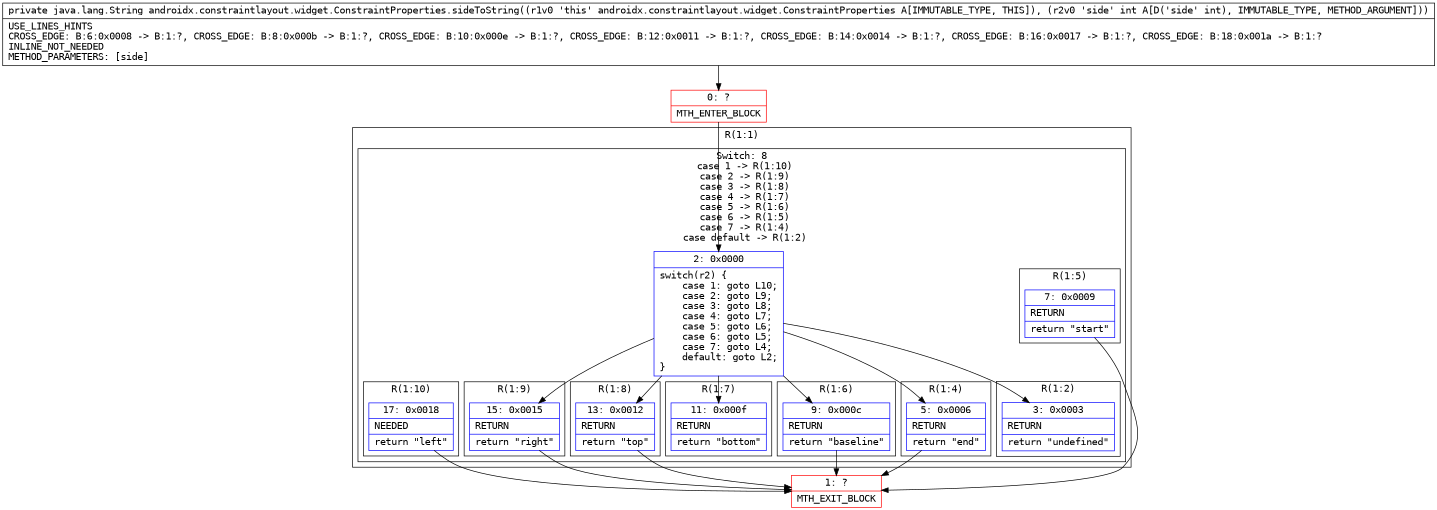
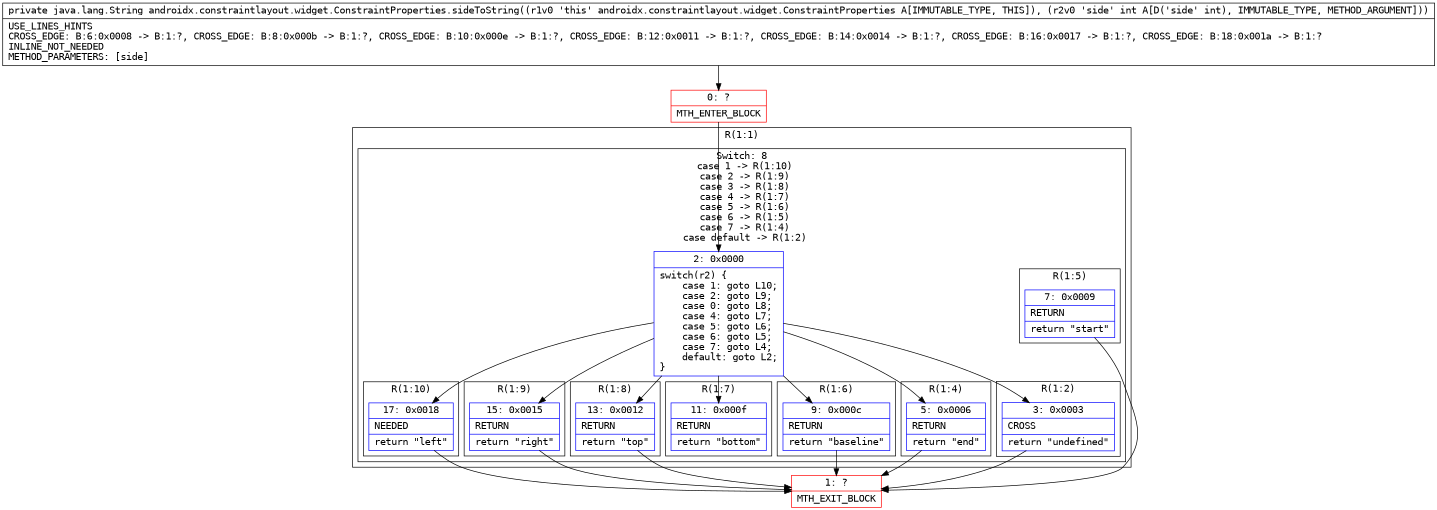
(716, 306) -> (716, 306)
none -> (541, 349)
(1025, 426) -> (1022, 426)
none -> (960, 477)
